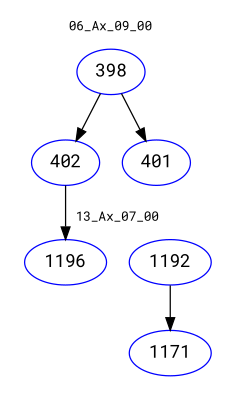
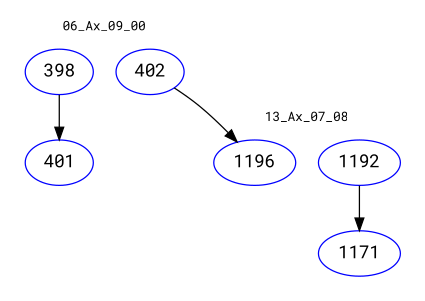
(91, 112) -> none
(118, 218) -> (307, 118)
